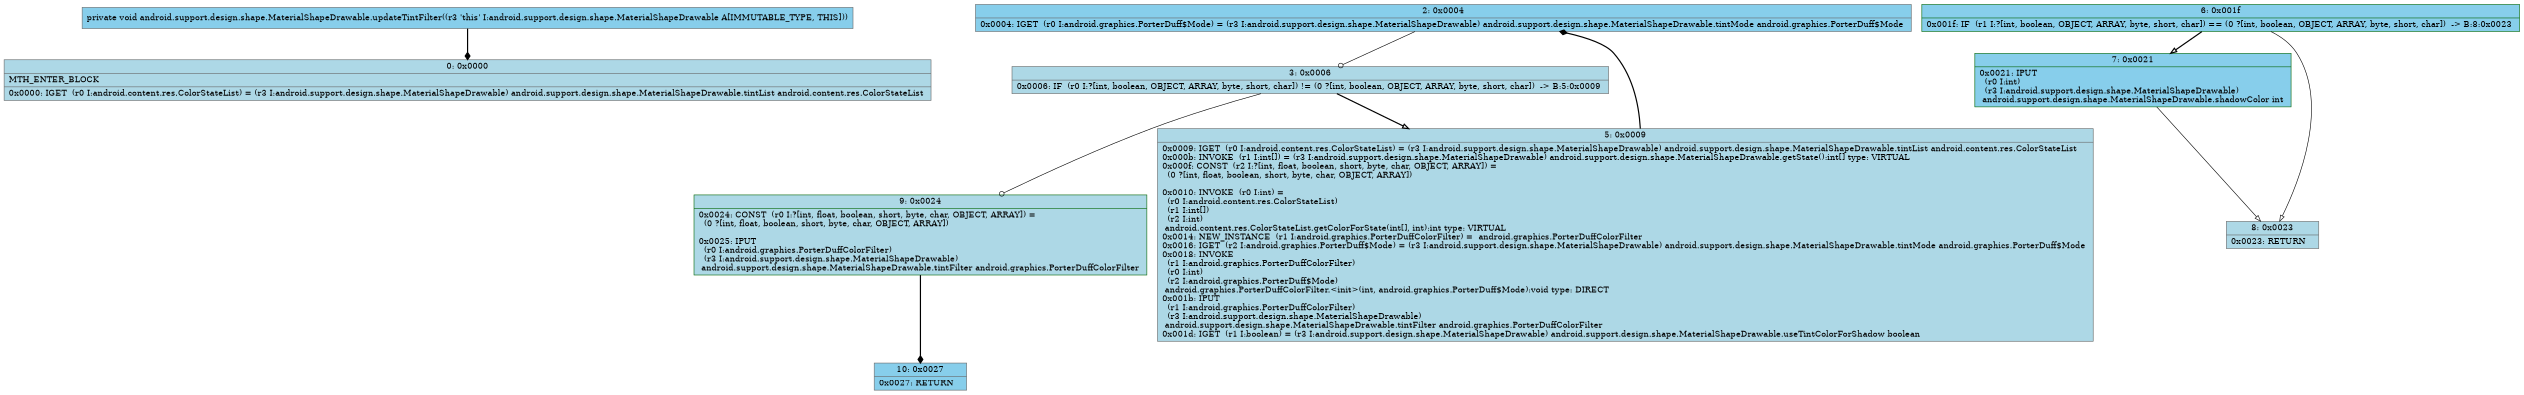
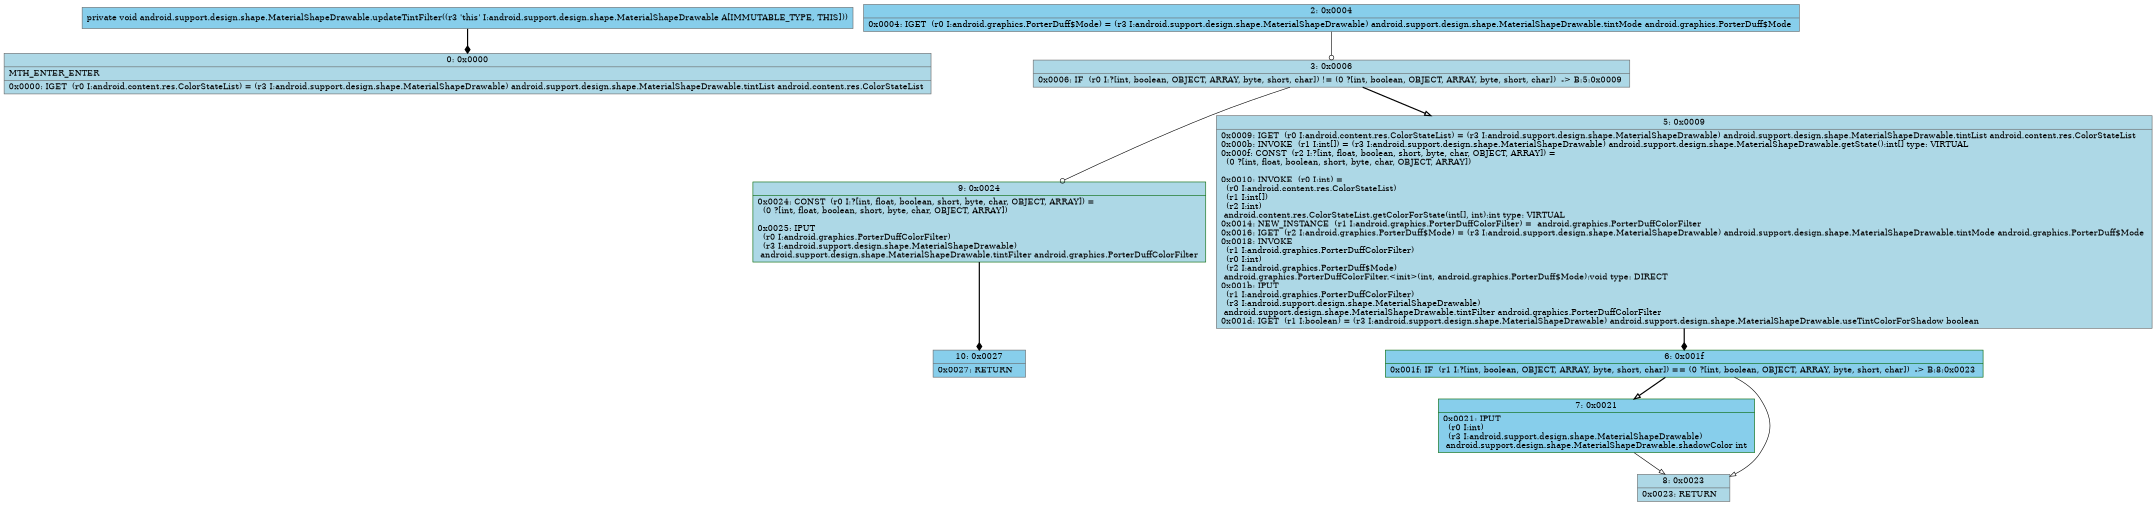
(1622, 65) -> (1684, 336)
(54, 80) -> (54, 73)
